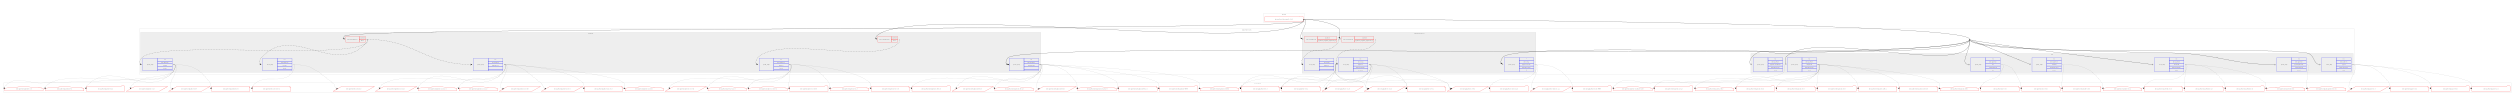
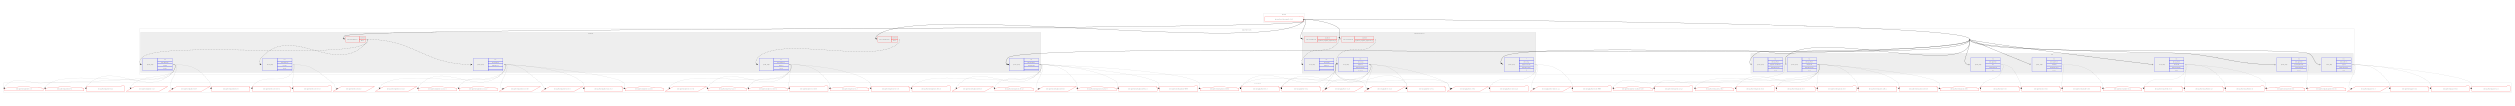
none -> (312, 89)
